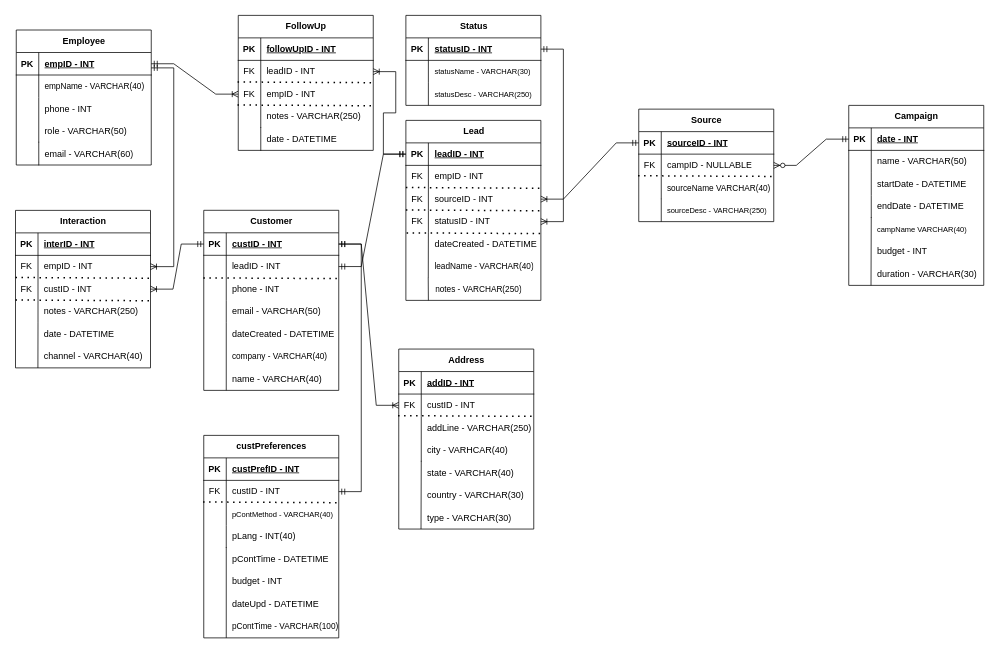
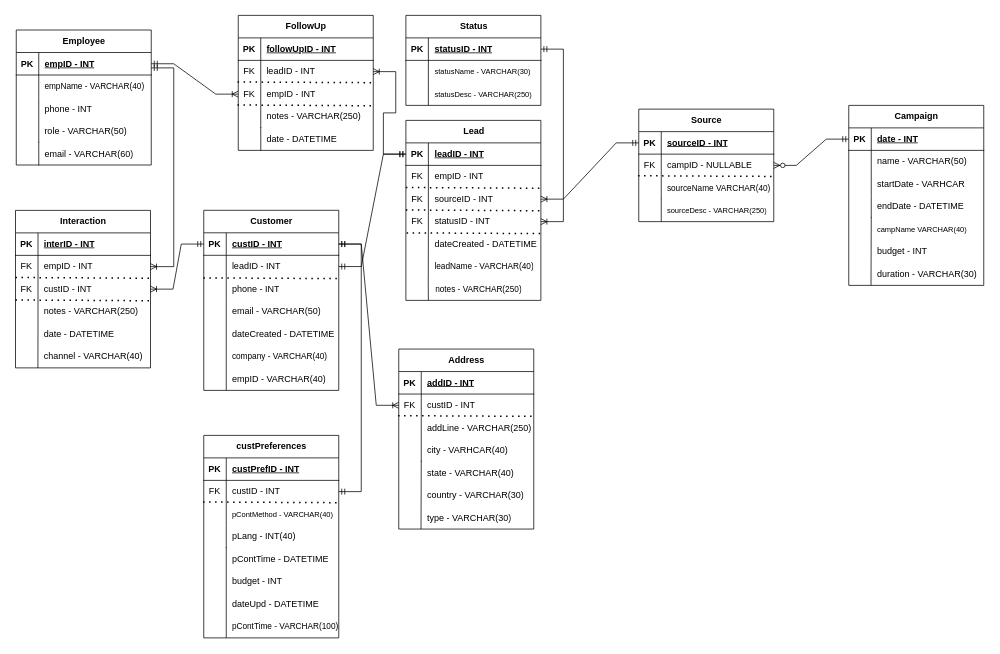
(925, 184) -> (923, 184)
(275, 379) -> (278, 379)
